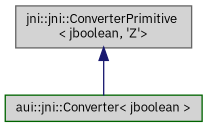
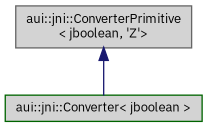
(104, 27) -> (104, 27)
